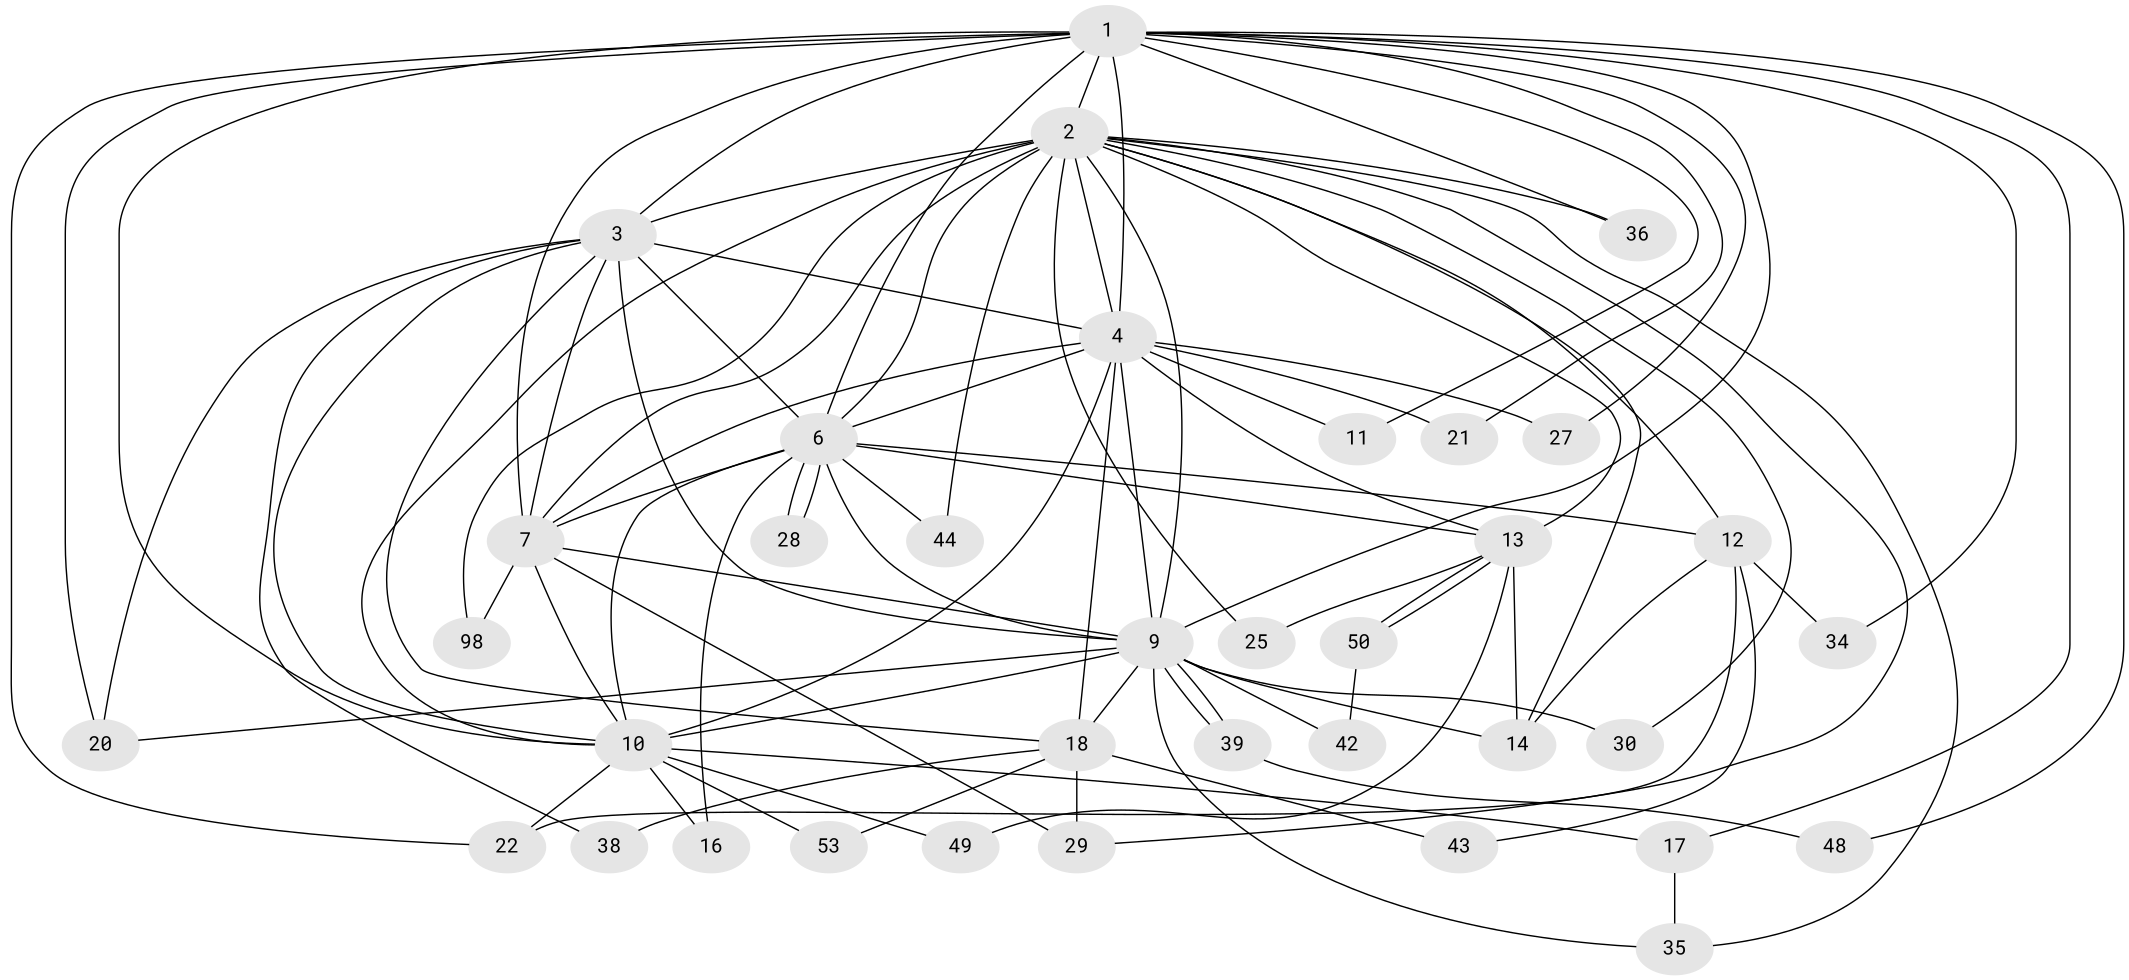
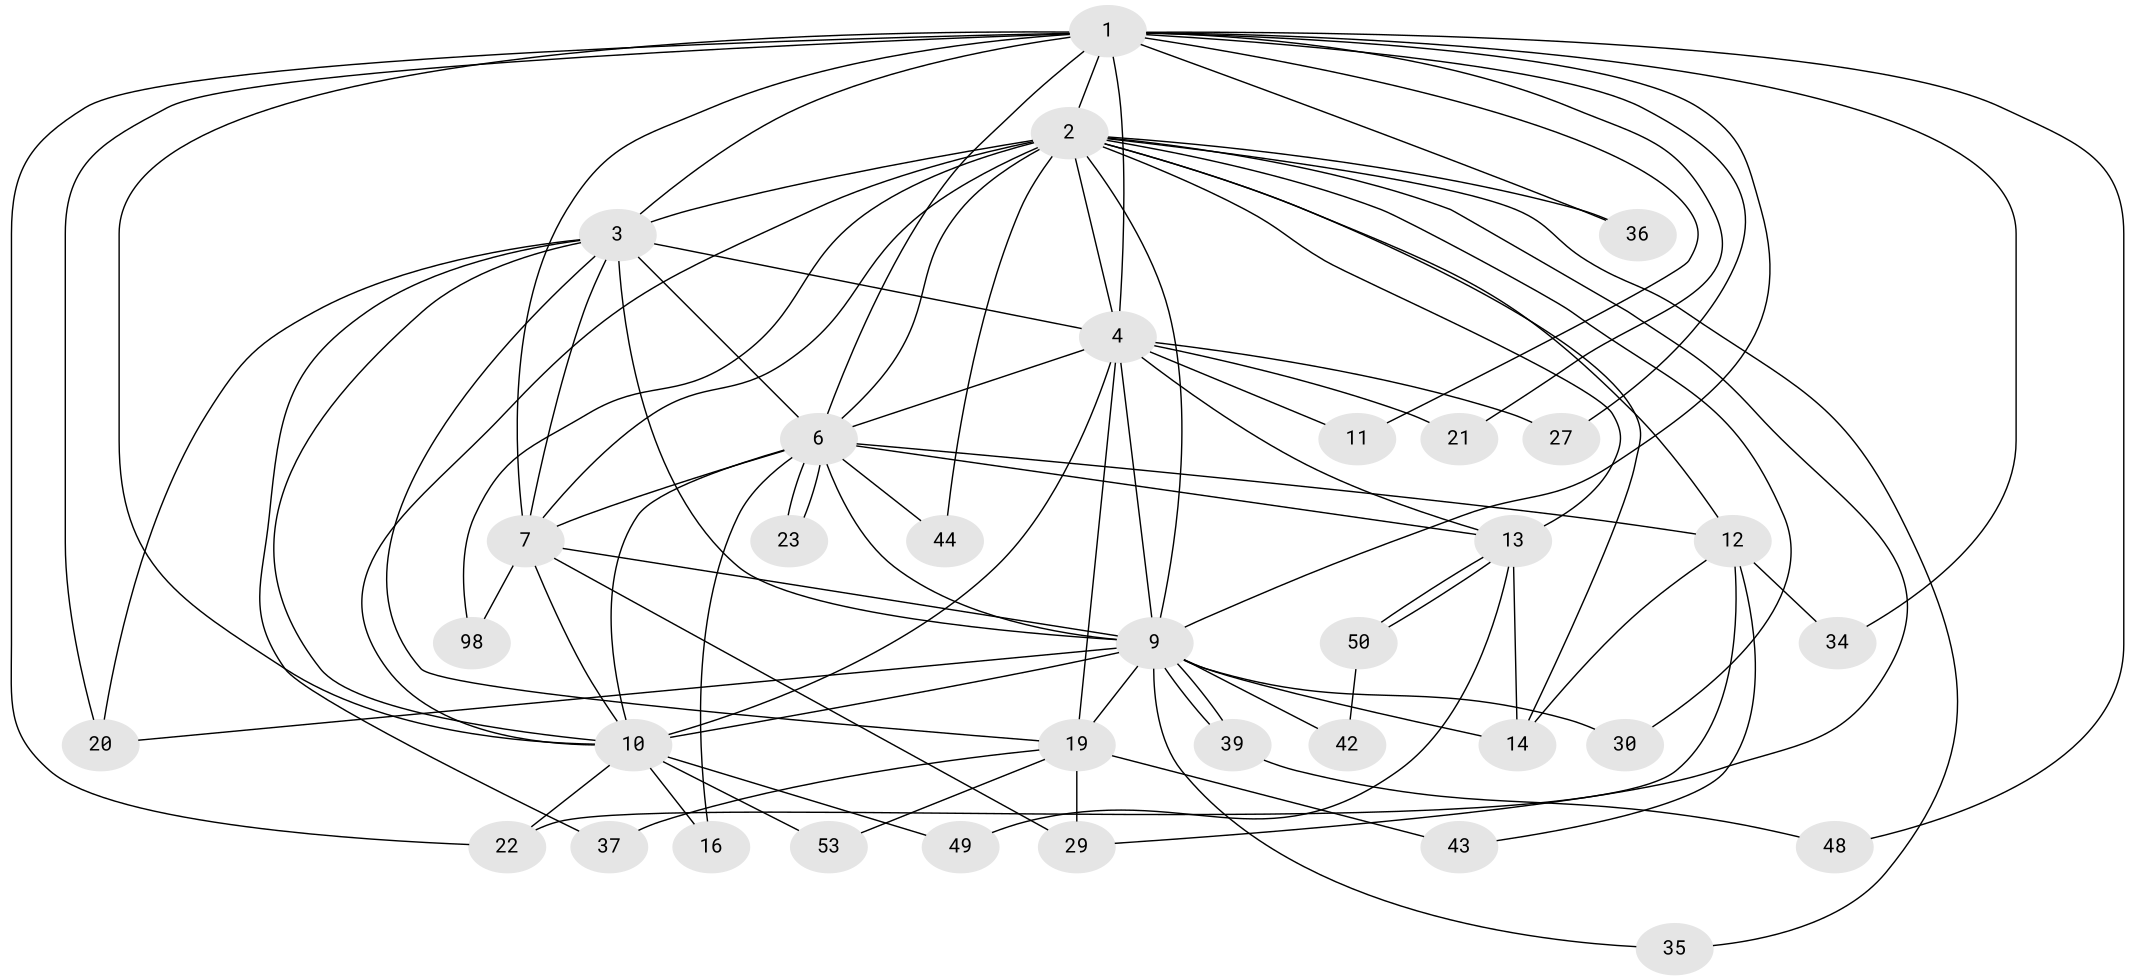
(806, 401) -> none
(789, 541) -> (789, 541)
(1257, 643) -> none
(1077, 745) -> (1077, 745)
(609, 847) -> (609, 847)
(1675, 847) -> none
